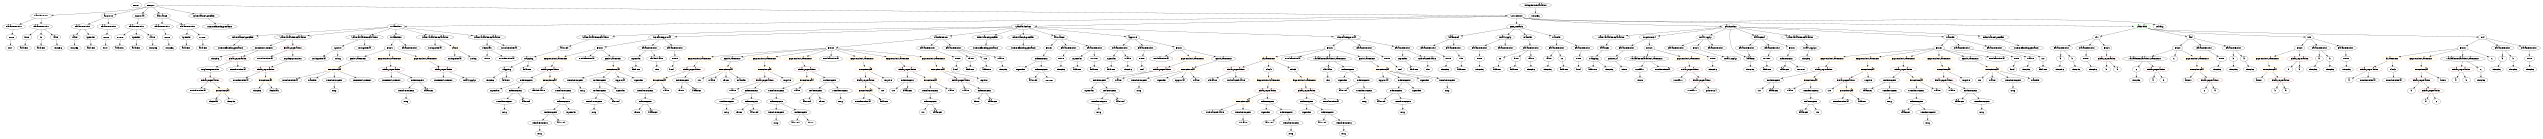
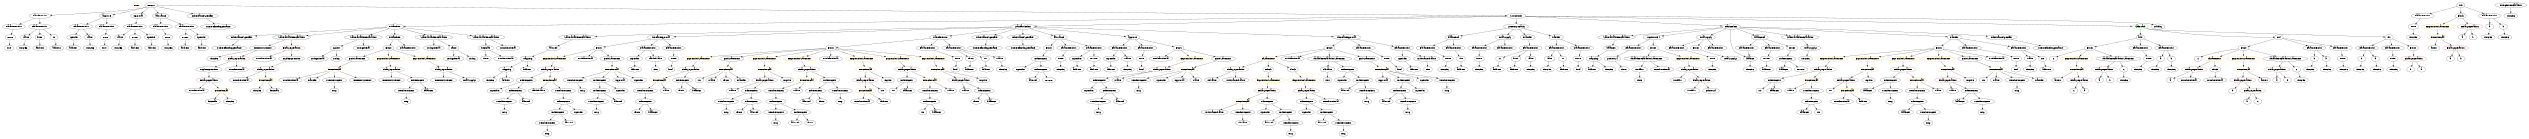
(136, 5) -> (137, 5)
(1516, 27) -> (1516, 27)
(2226, 34) -> none
(455, 48) -> (454, 48)
